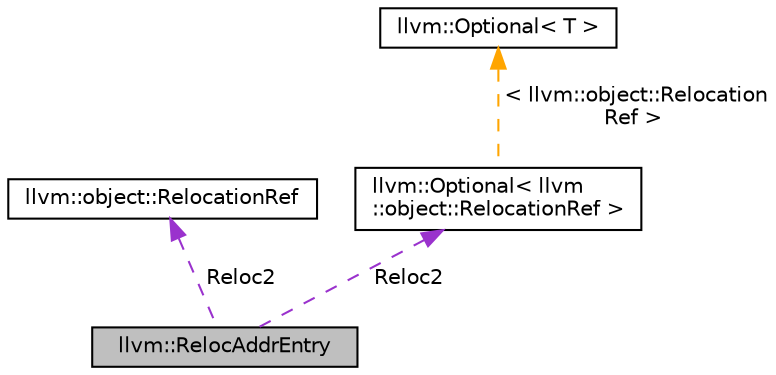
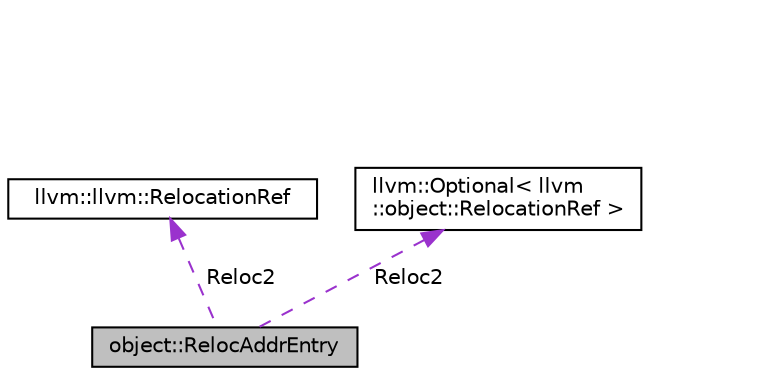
(498, 28) -> none
(163, 199) -> (163, 199)
(225, 347) -> (225, 347)
